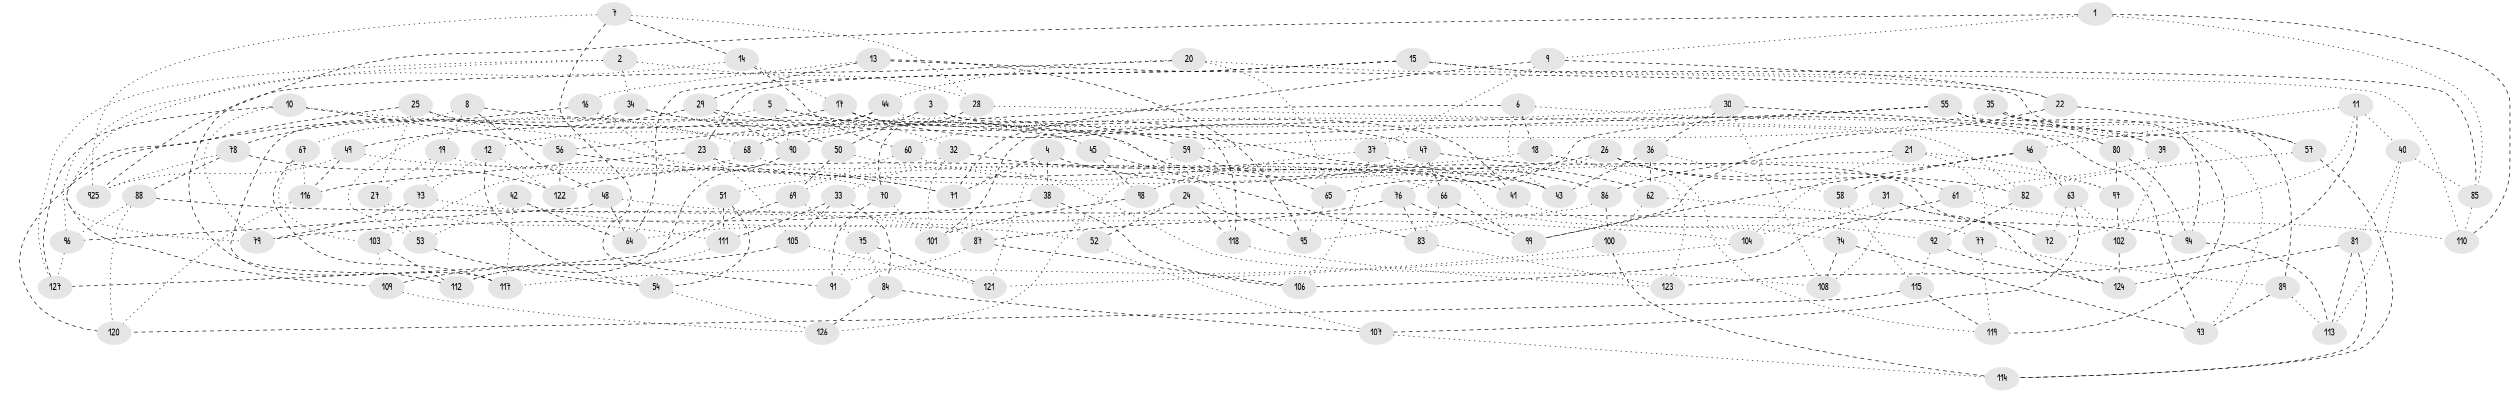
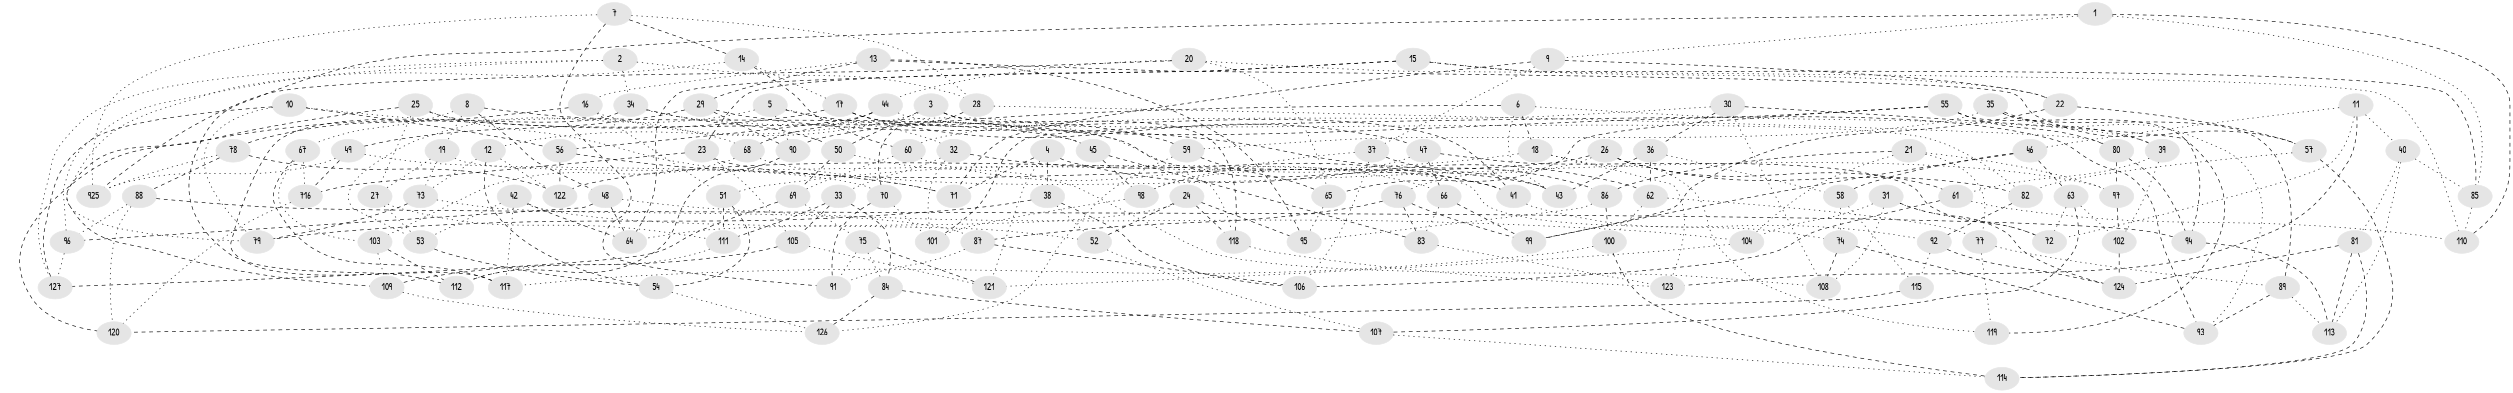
(305, 196) -> (305, 196)
(1079, 206) -> (1079, 206)
(1954, 310) -> none
